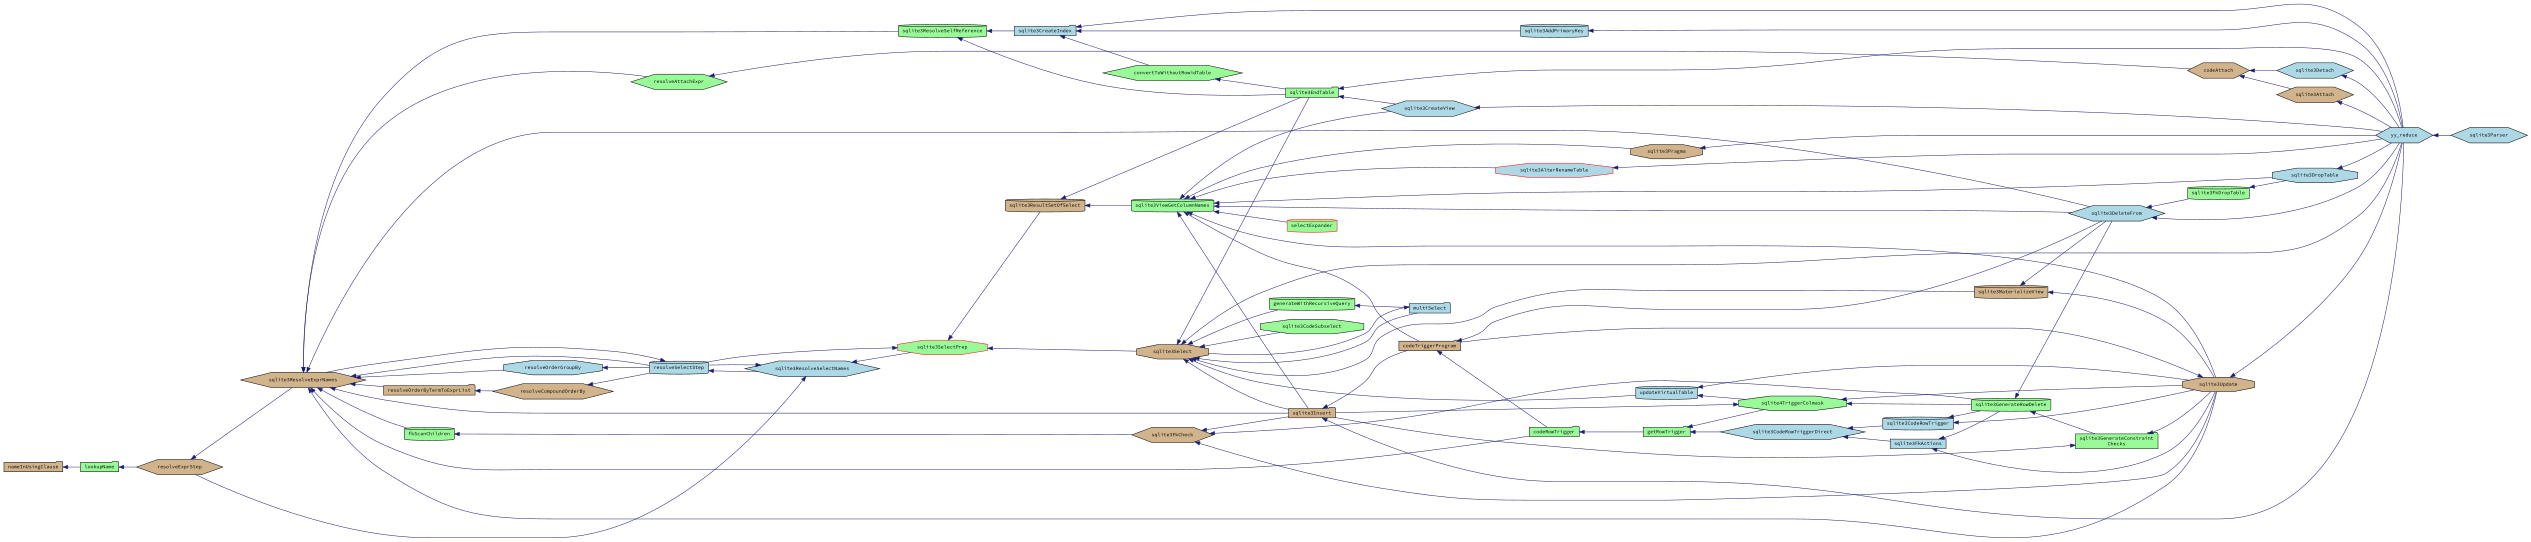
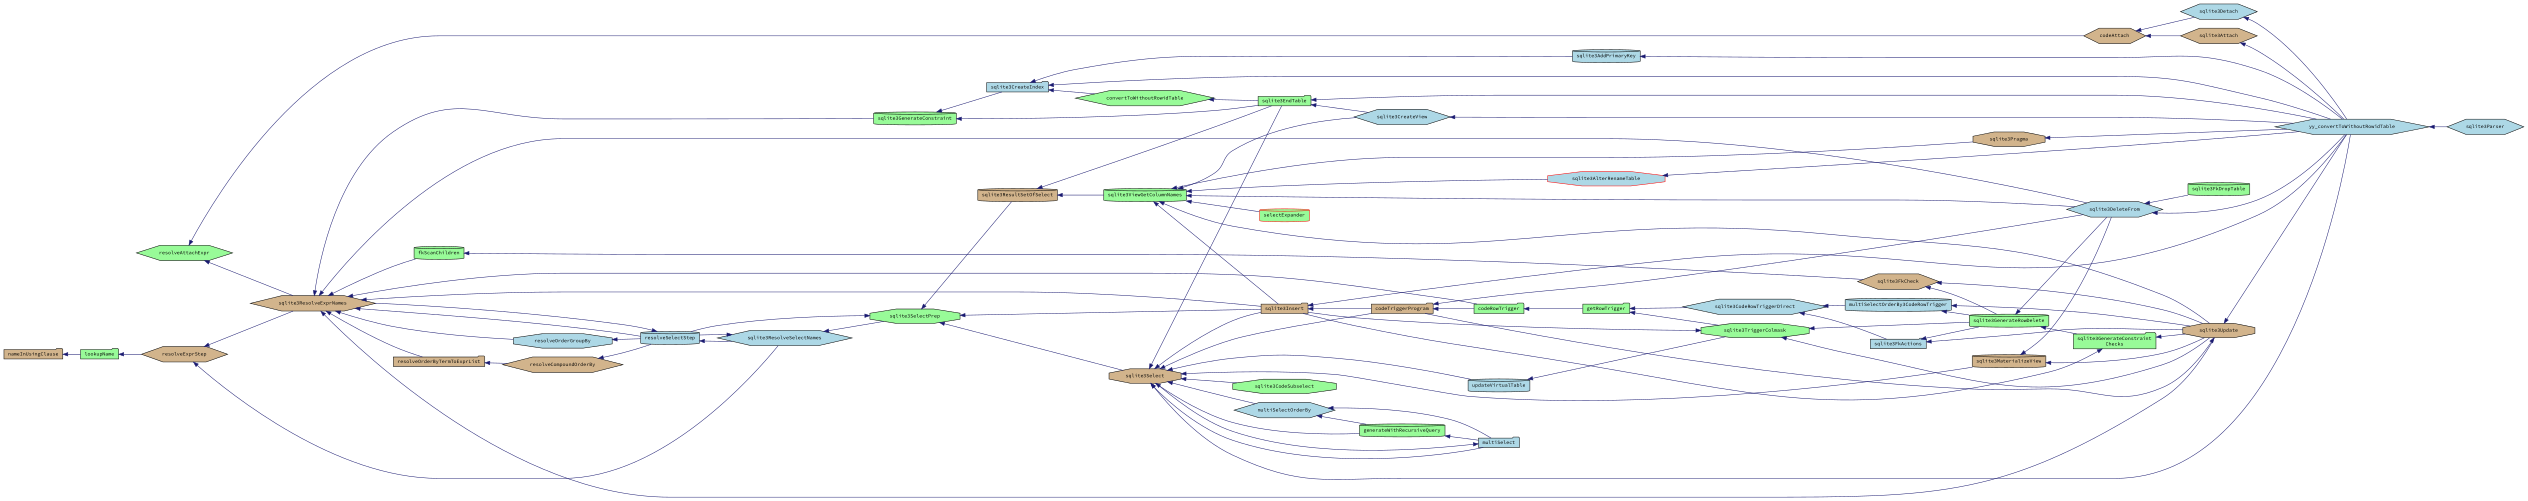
(943, 31) -> (915, 118)
(389, 122) -> (251, 279)
(2404, 135) -> (2352, 127)
(2315, 175) -> none
(1310, 269) -> (1266, 332)
(943, 347) -> (915, 316)
(1946, 366) -> none
(1793, 403) -> (1755, 331)
none -> (1285, 410)
(1248, 423) -> (1113, 312)
(1918, 424) -> (1898, 305)
(521, 538) -> (495, 478)
